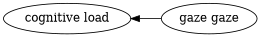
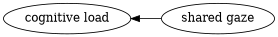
(209, 19) -> (218, 19)
